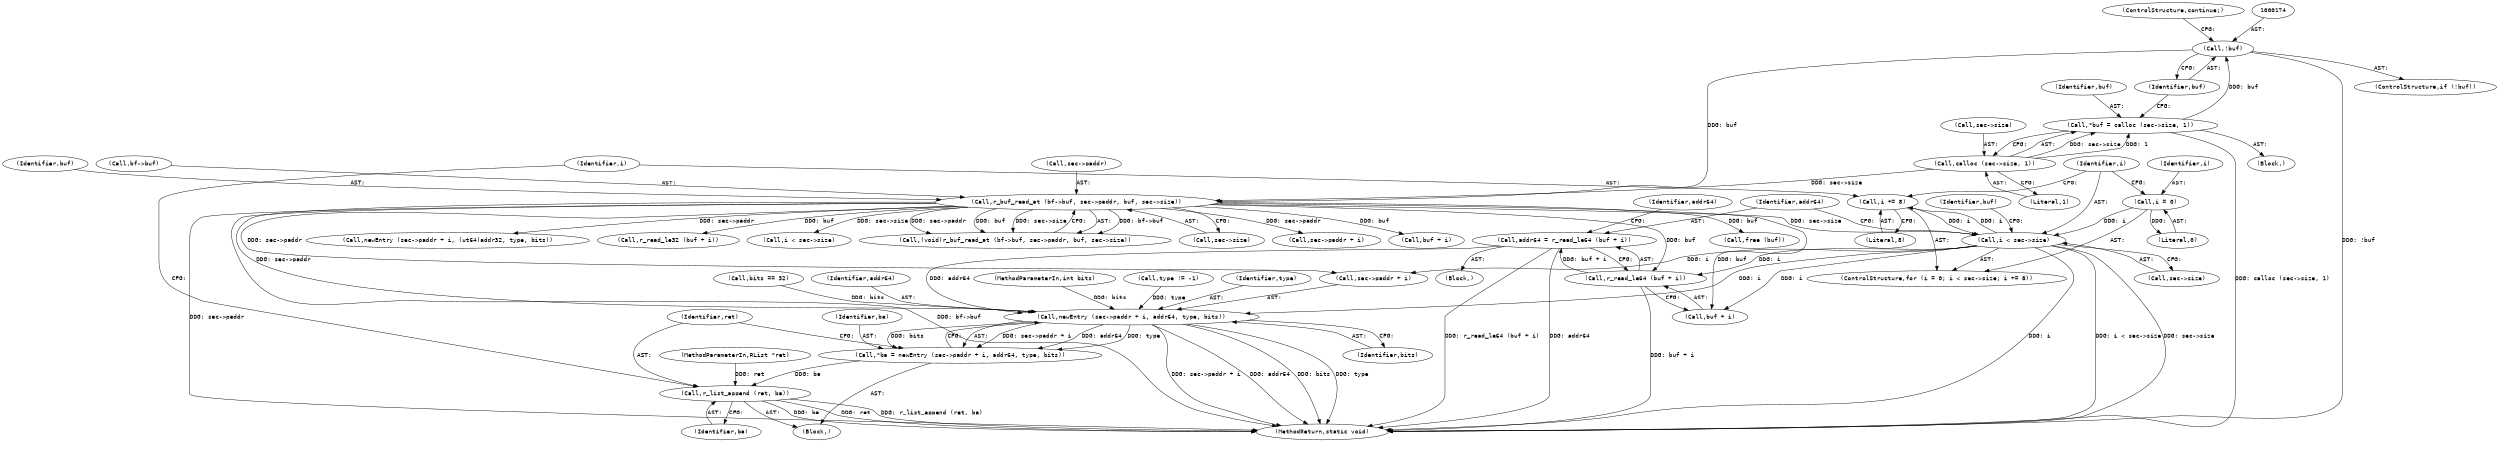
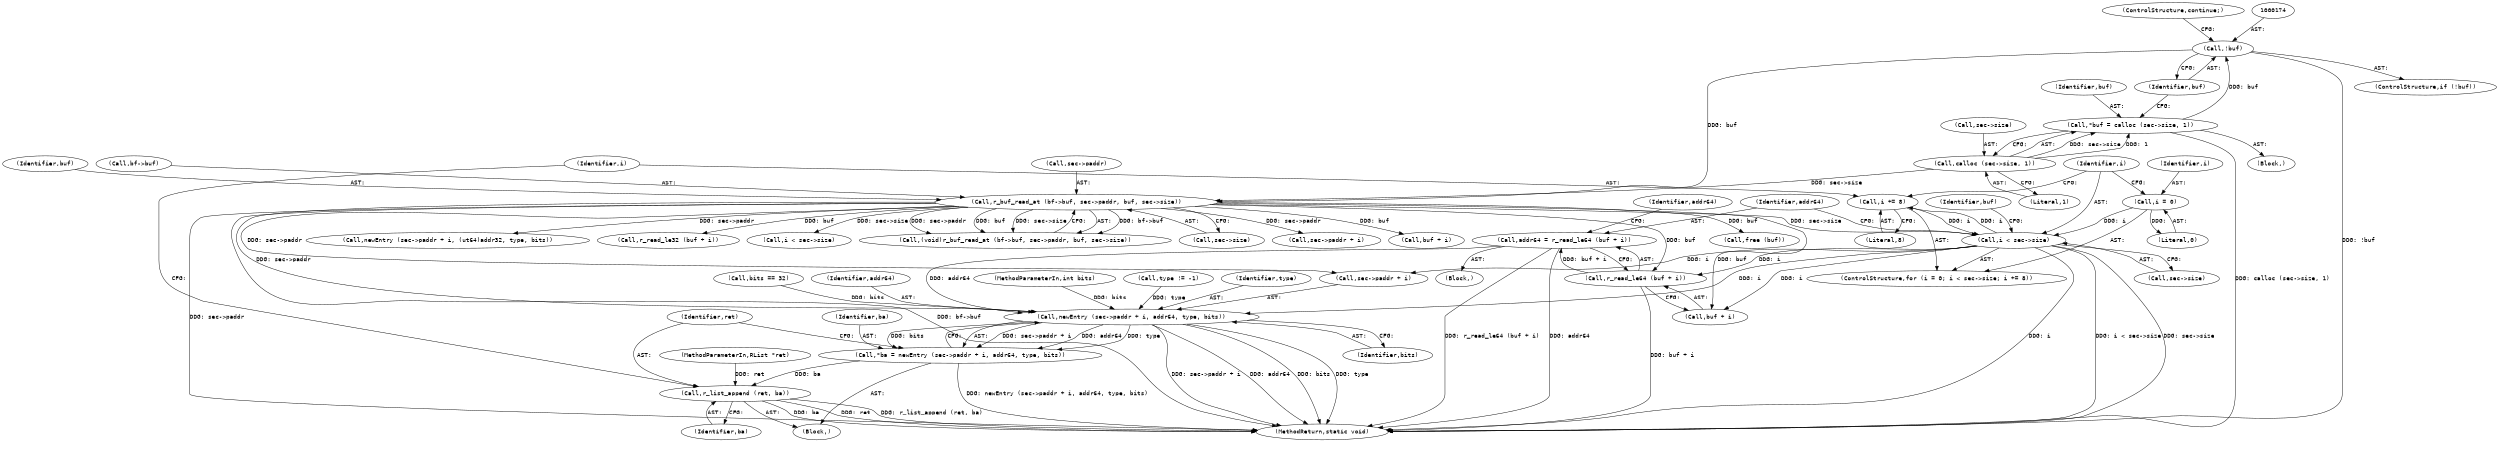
none -> (1088, 423)
